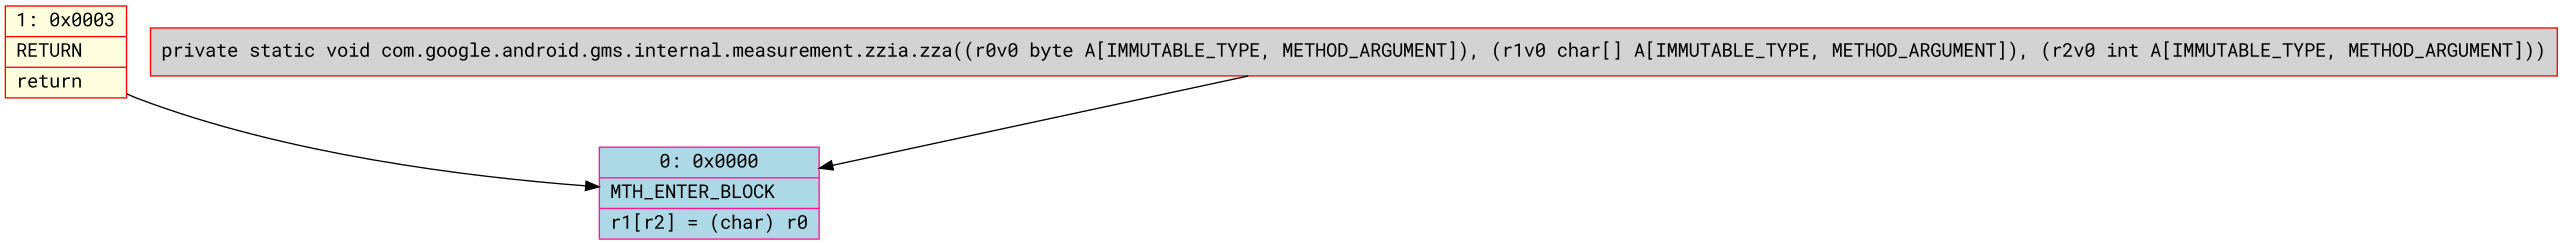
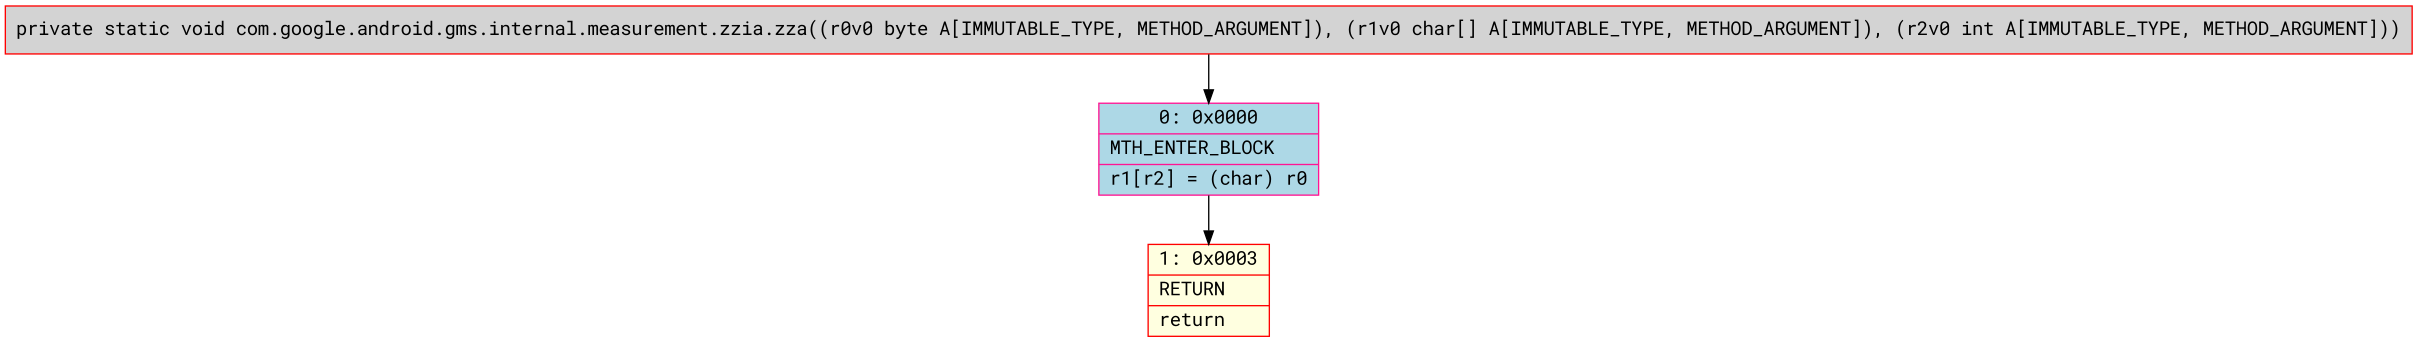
(353, 156) -> (1209, 213)
